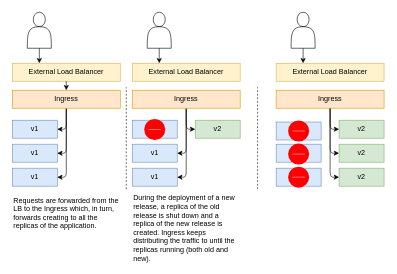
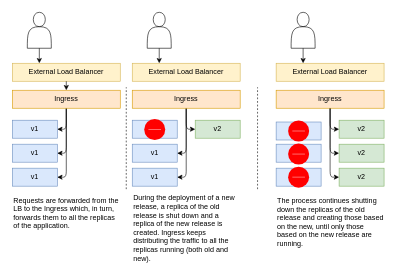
(67, 213) -> (67, 213)
none -> (330, 222)
(187, 228) -> (187, 228)
